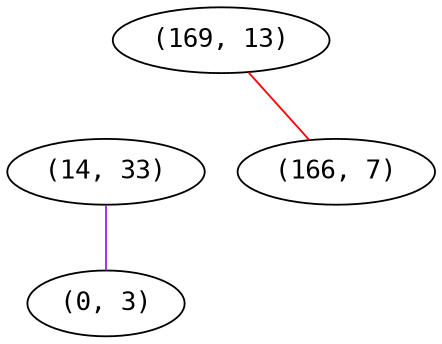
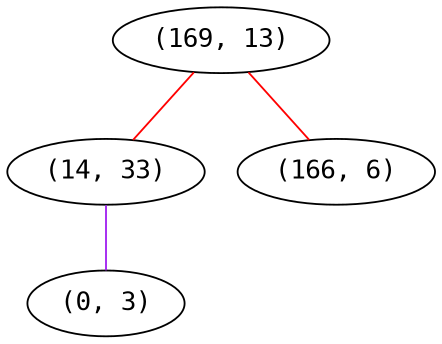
none -> (163, 106)
(336, 172) -> (336, 172)
